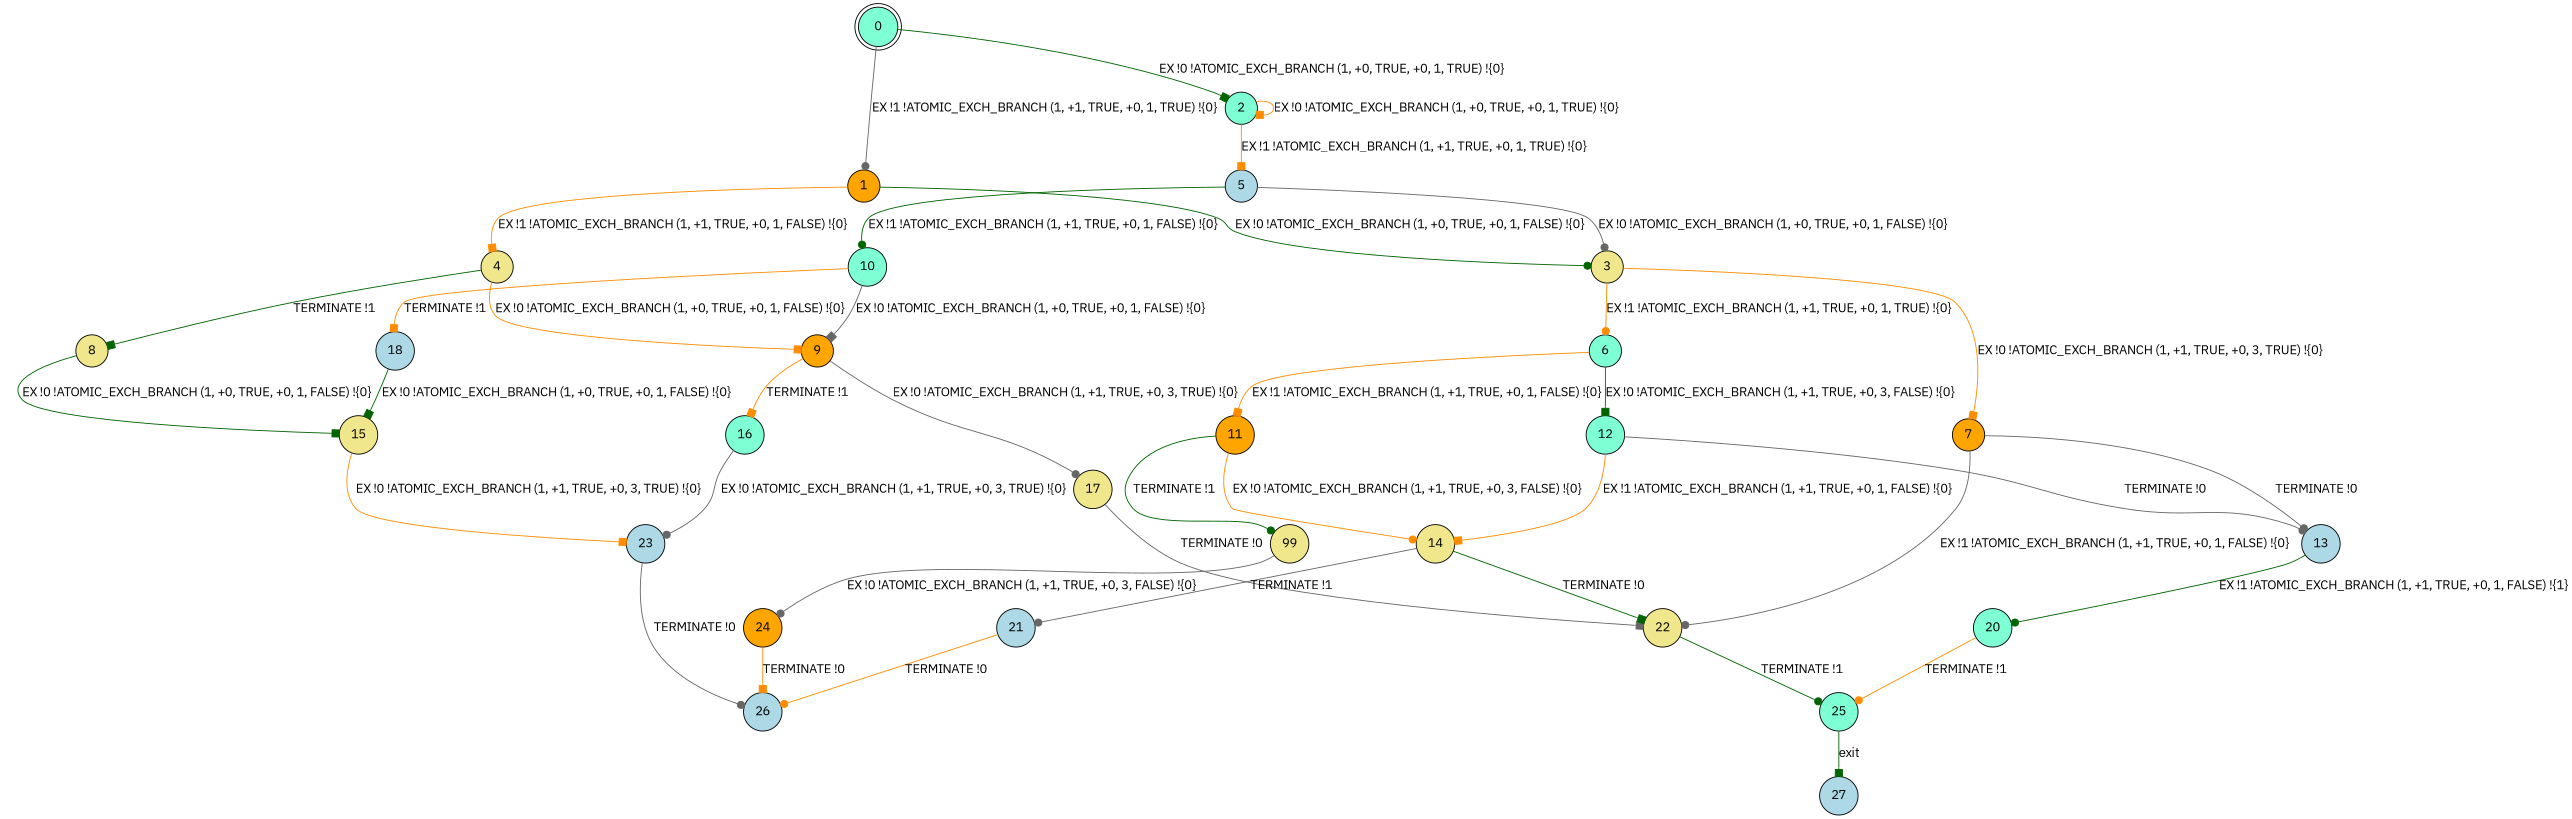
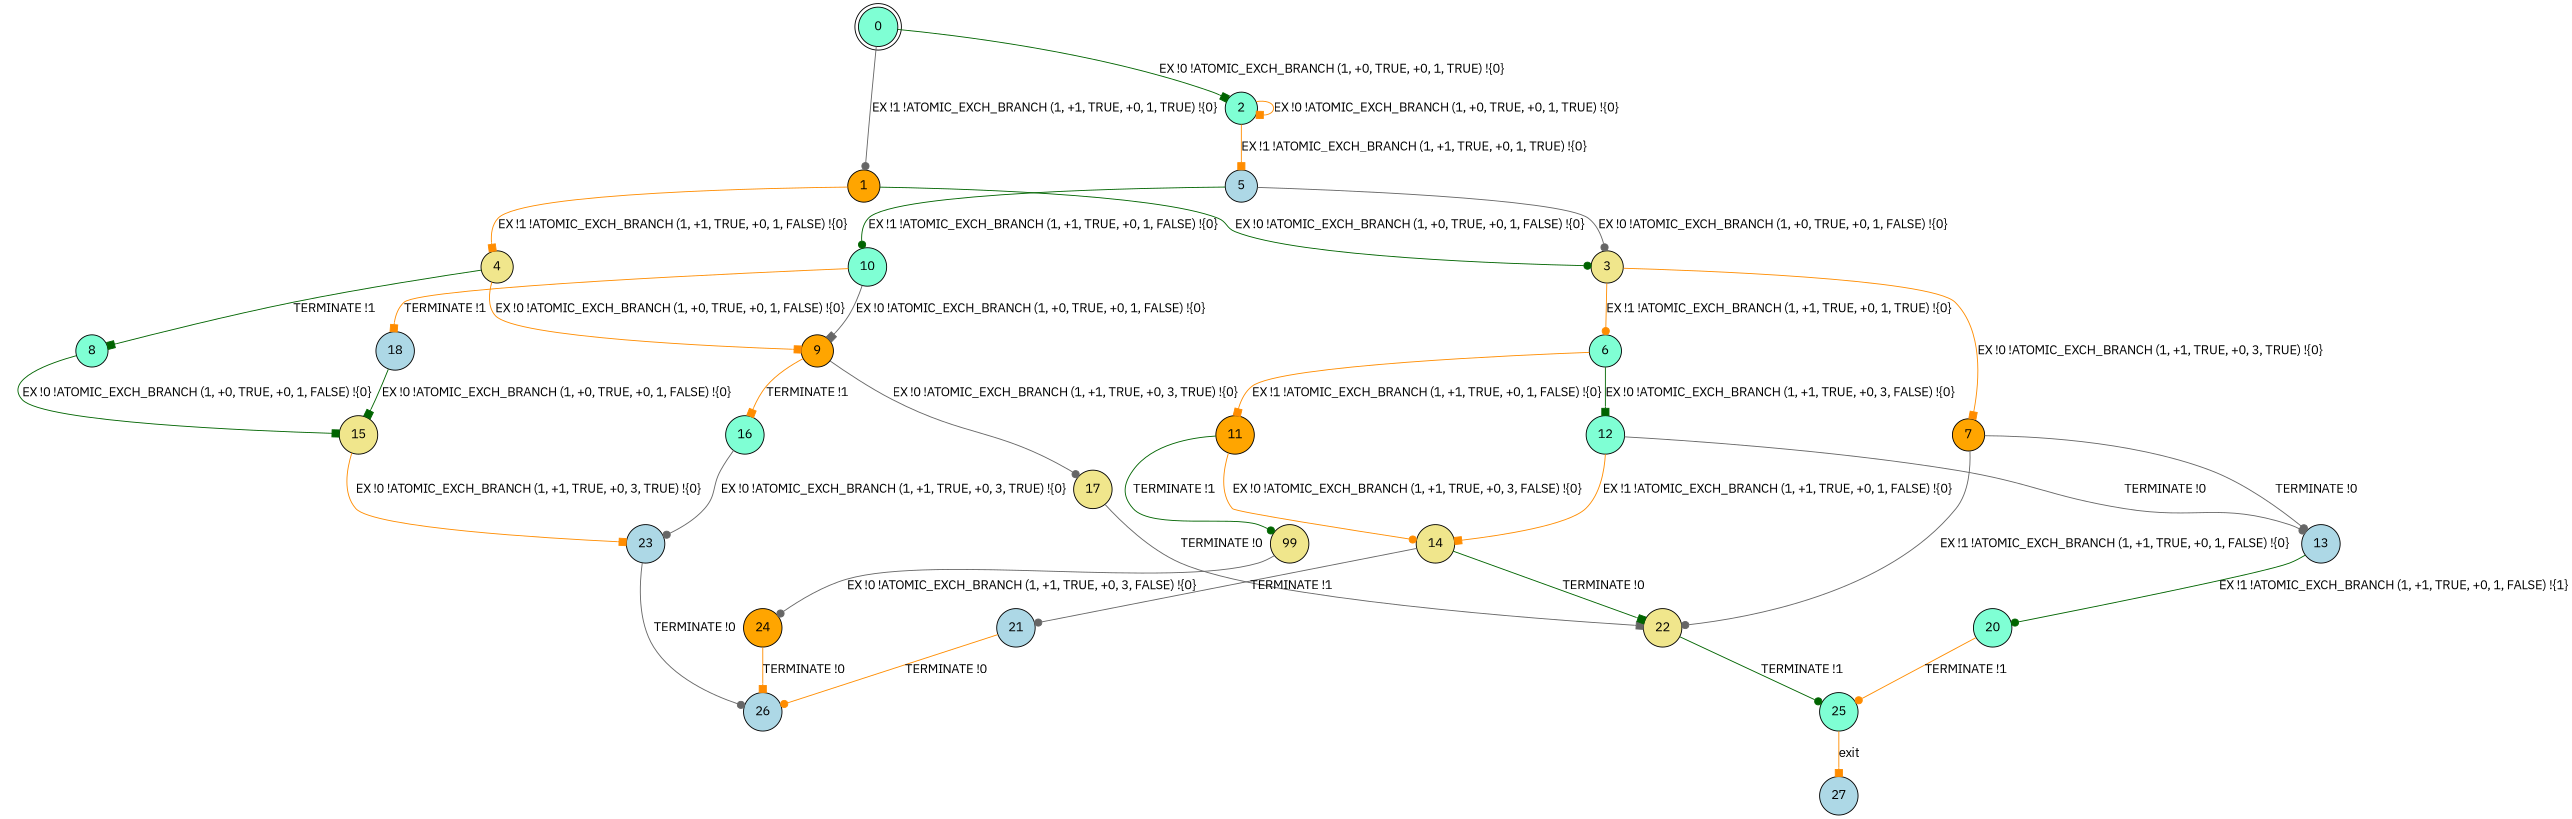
(92, 351) -> (92, 351)
(1839, 749) -> (1839, 749)
